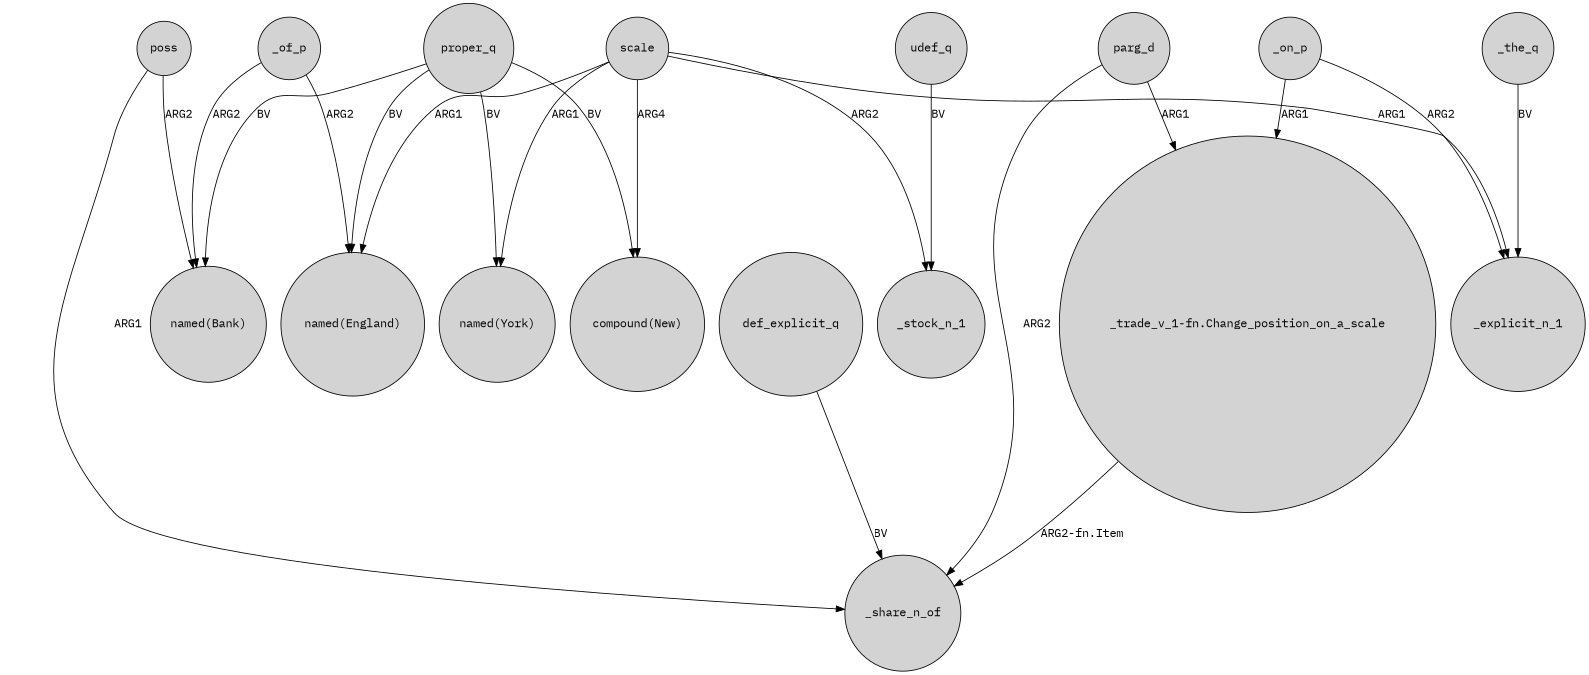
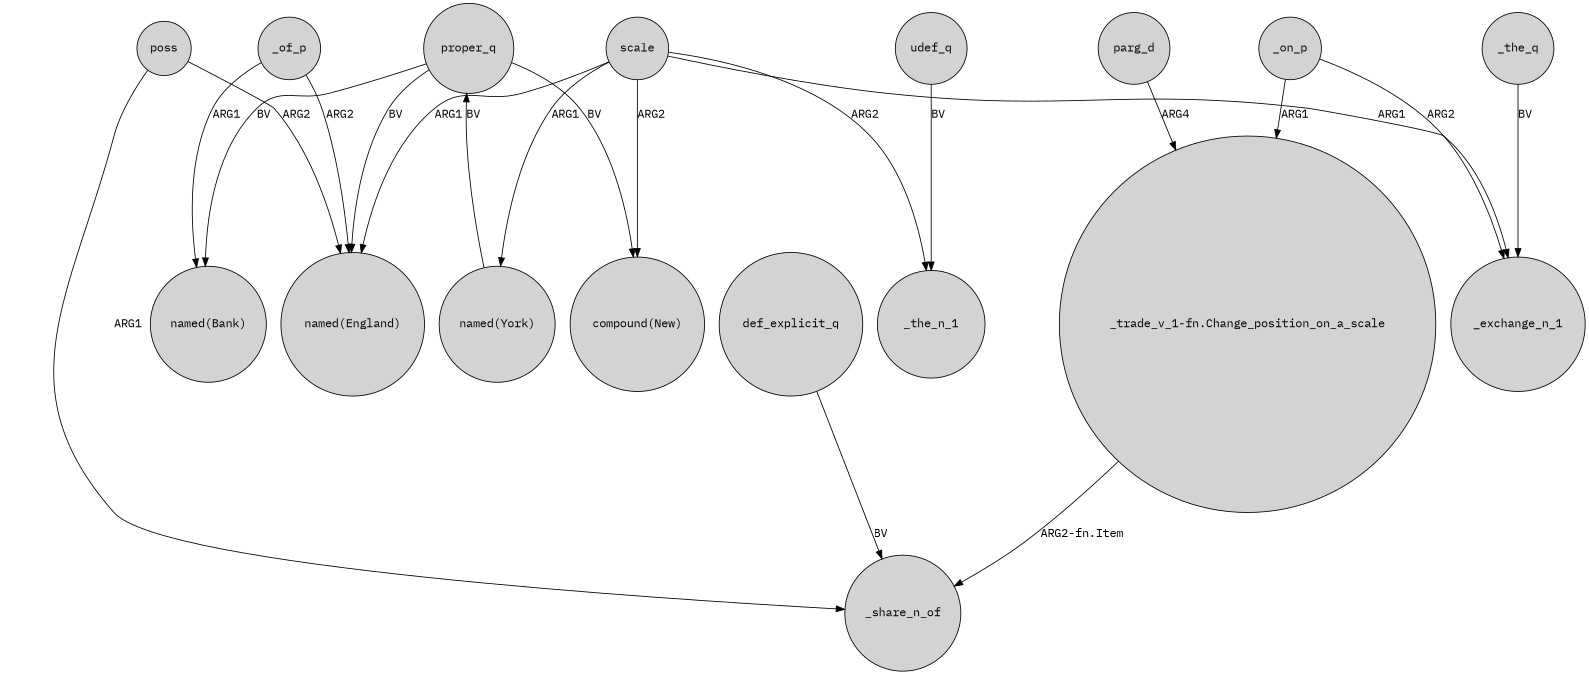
(227, 115) -> (227, 115)
(652, 115) -> (652, 115)
(1176, 115) -> (1176, 115)
(172, 168) -> (290, 130)
(491, 175) -> (471, 185)
(1000, 304) -> none
(931, 324) -> (931, 324)
(1518, 324) -> (1518, 324)
